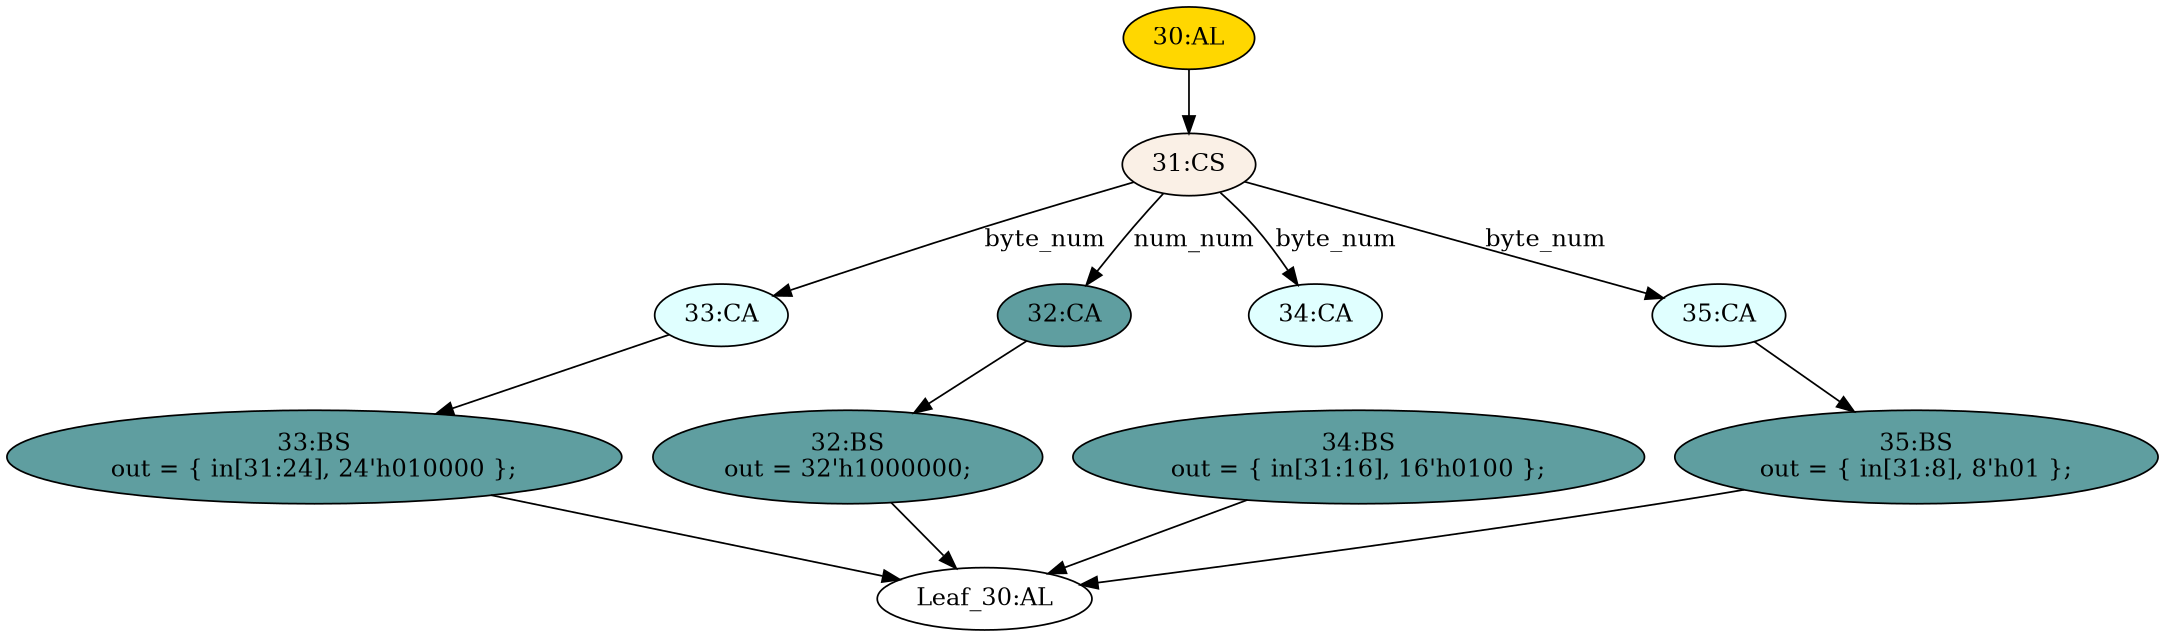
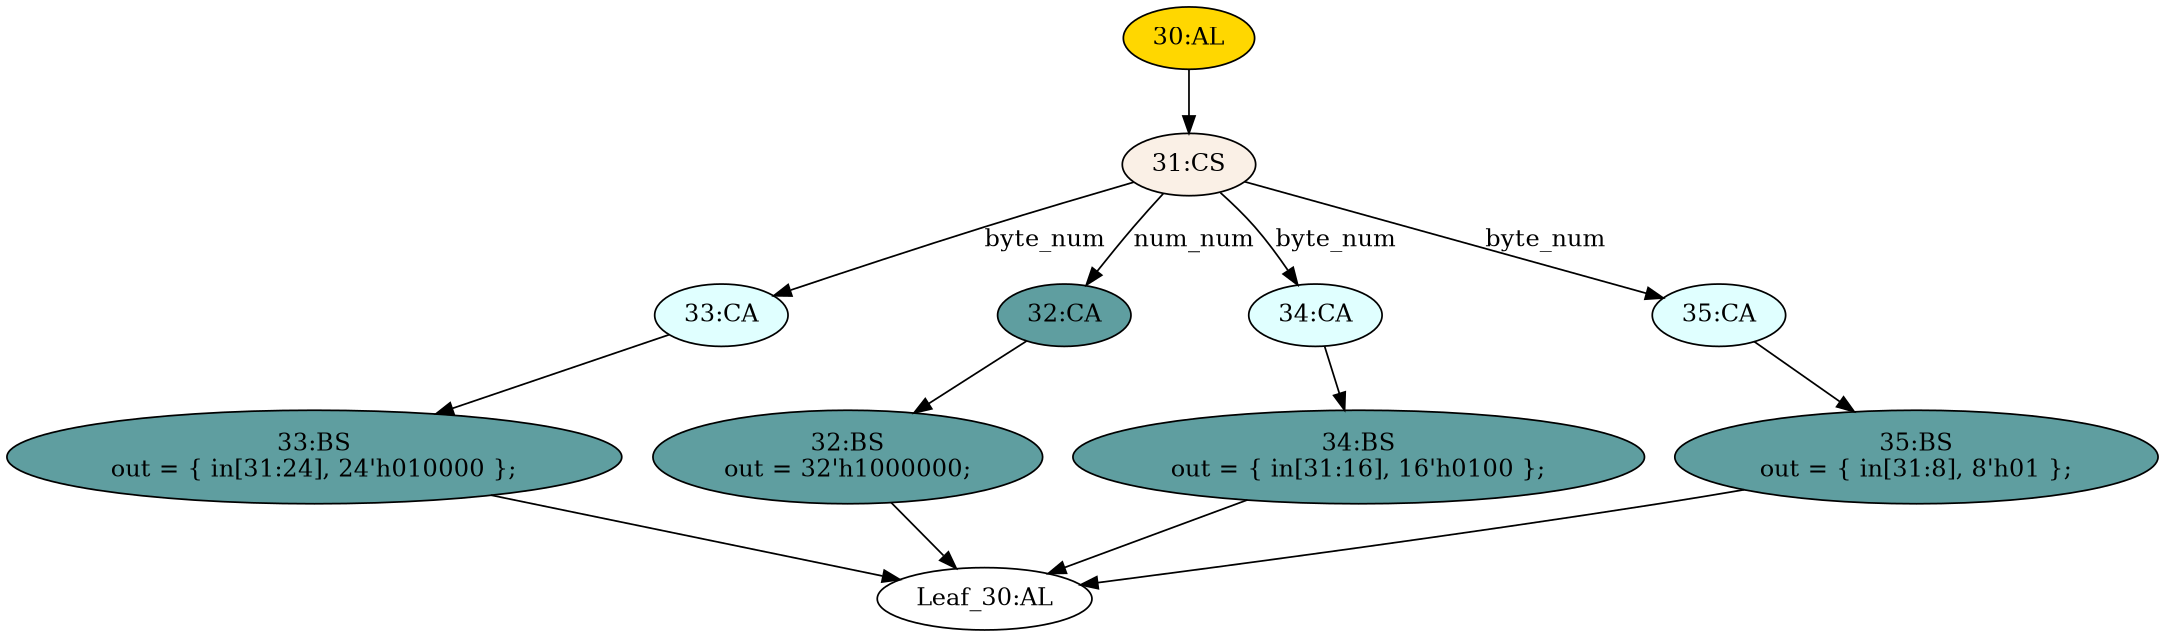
none -> (1332, 370)
